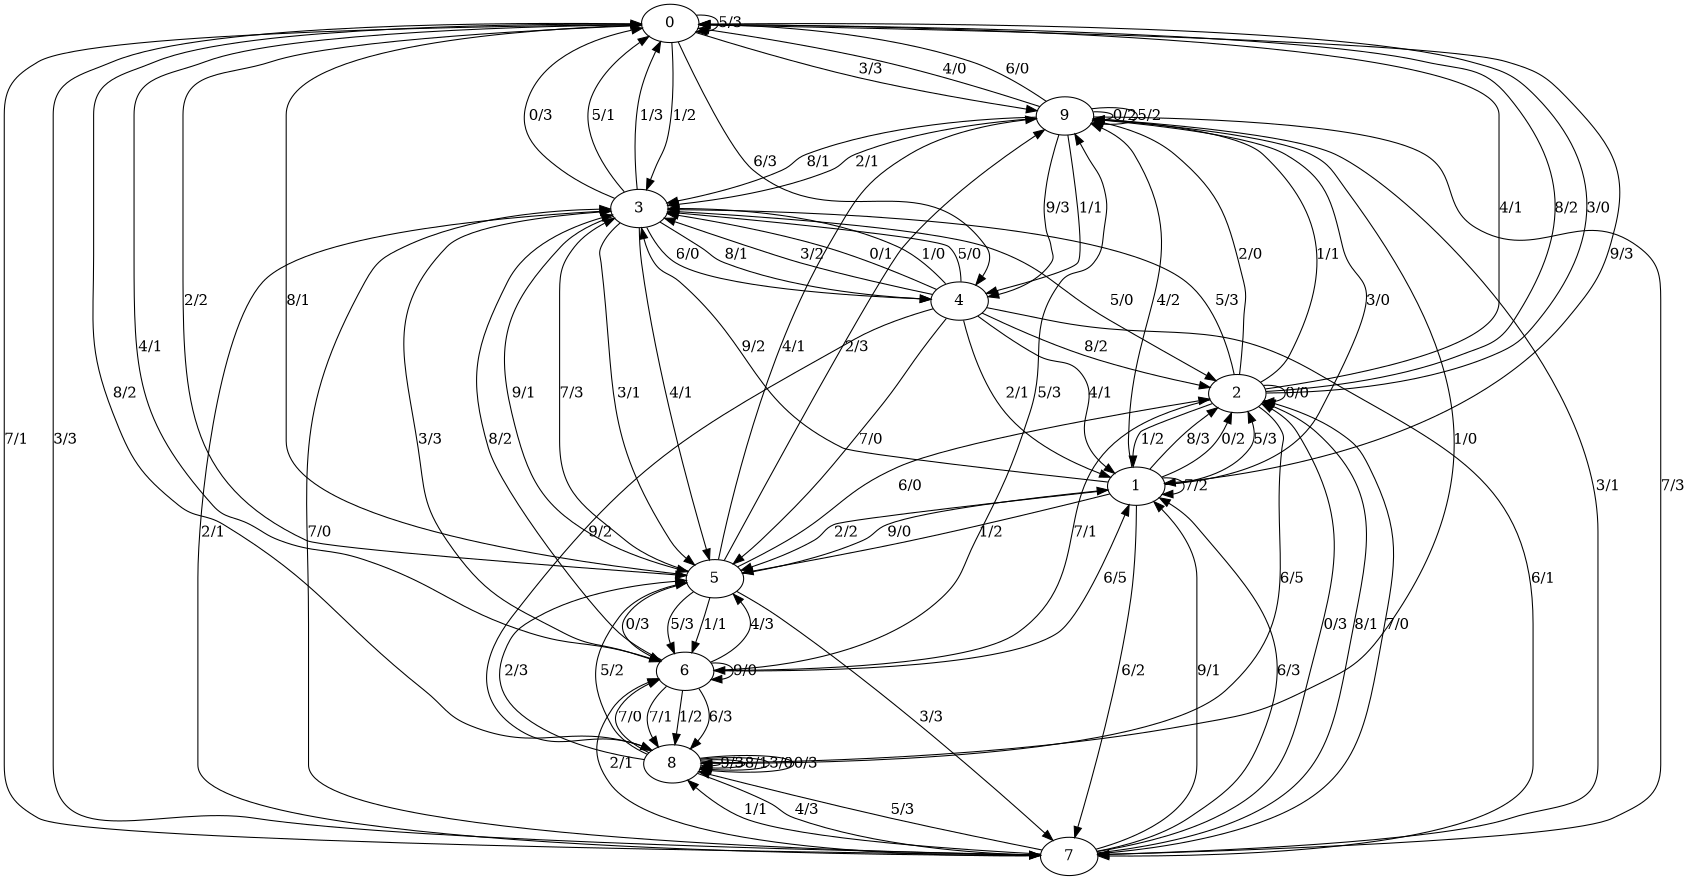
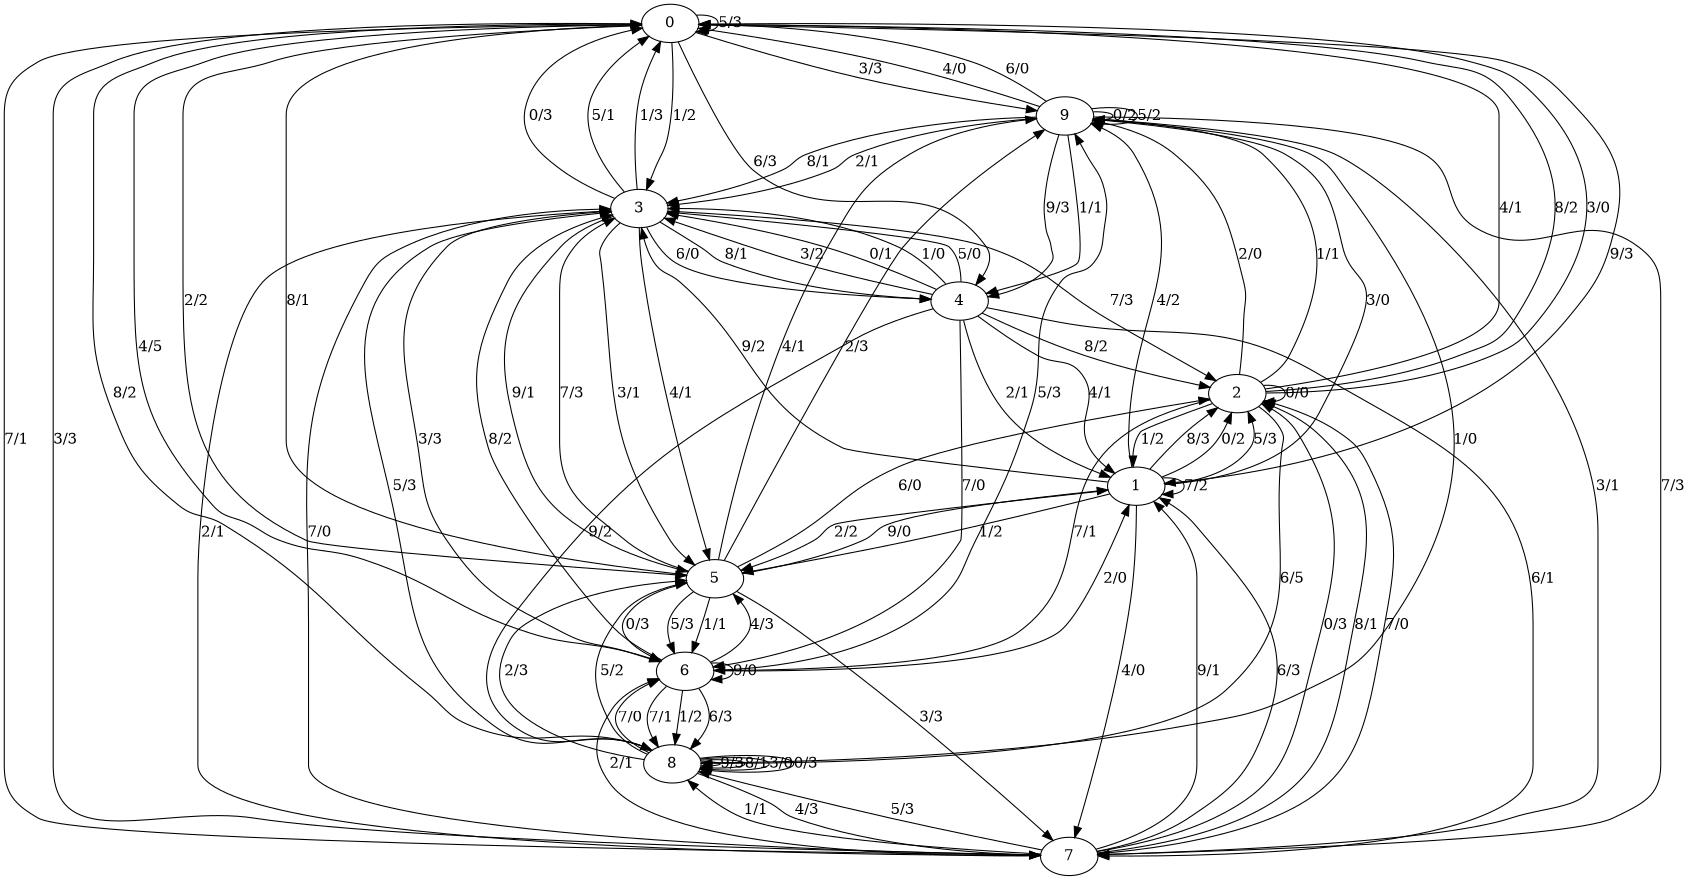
(990, 228) -> (387, 483)
(1122, 301) -> (1122, 301)
(151, 347) -> (151, 347)
(856, 437) -> (944, 562)
(1115, 579) -> (1115, 579)
(1134, 671) -> (1134, 671)
